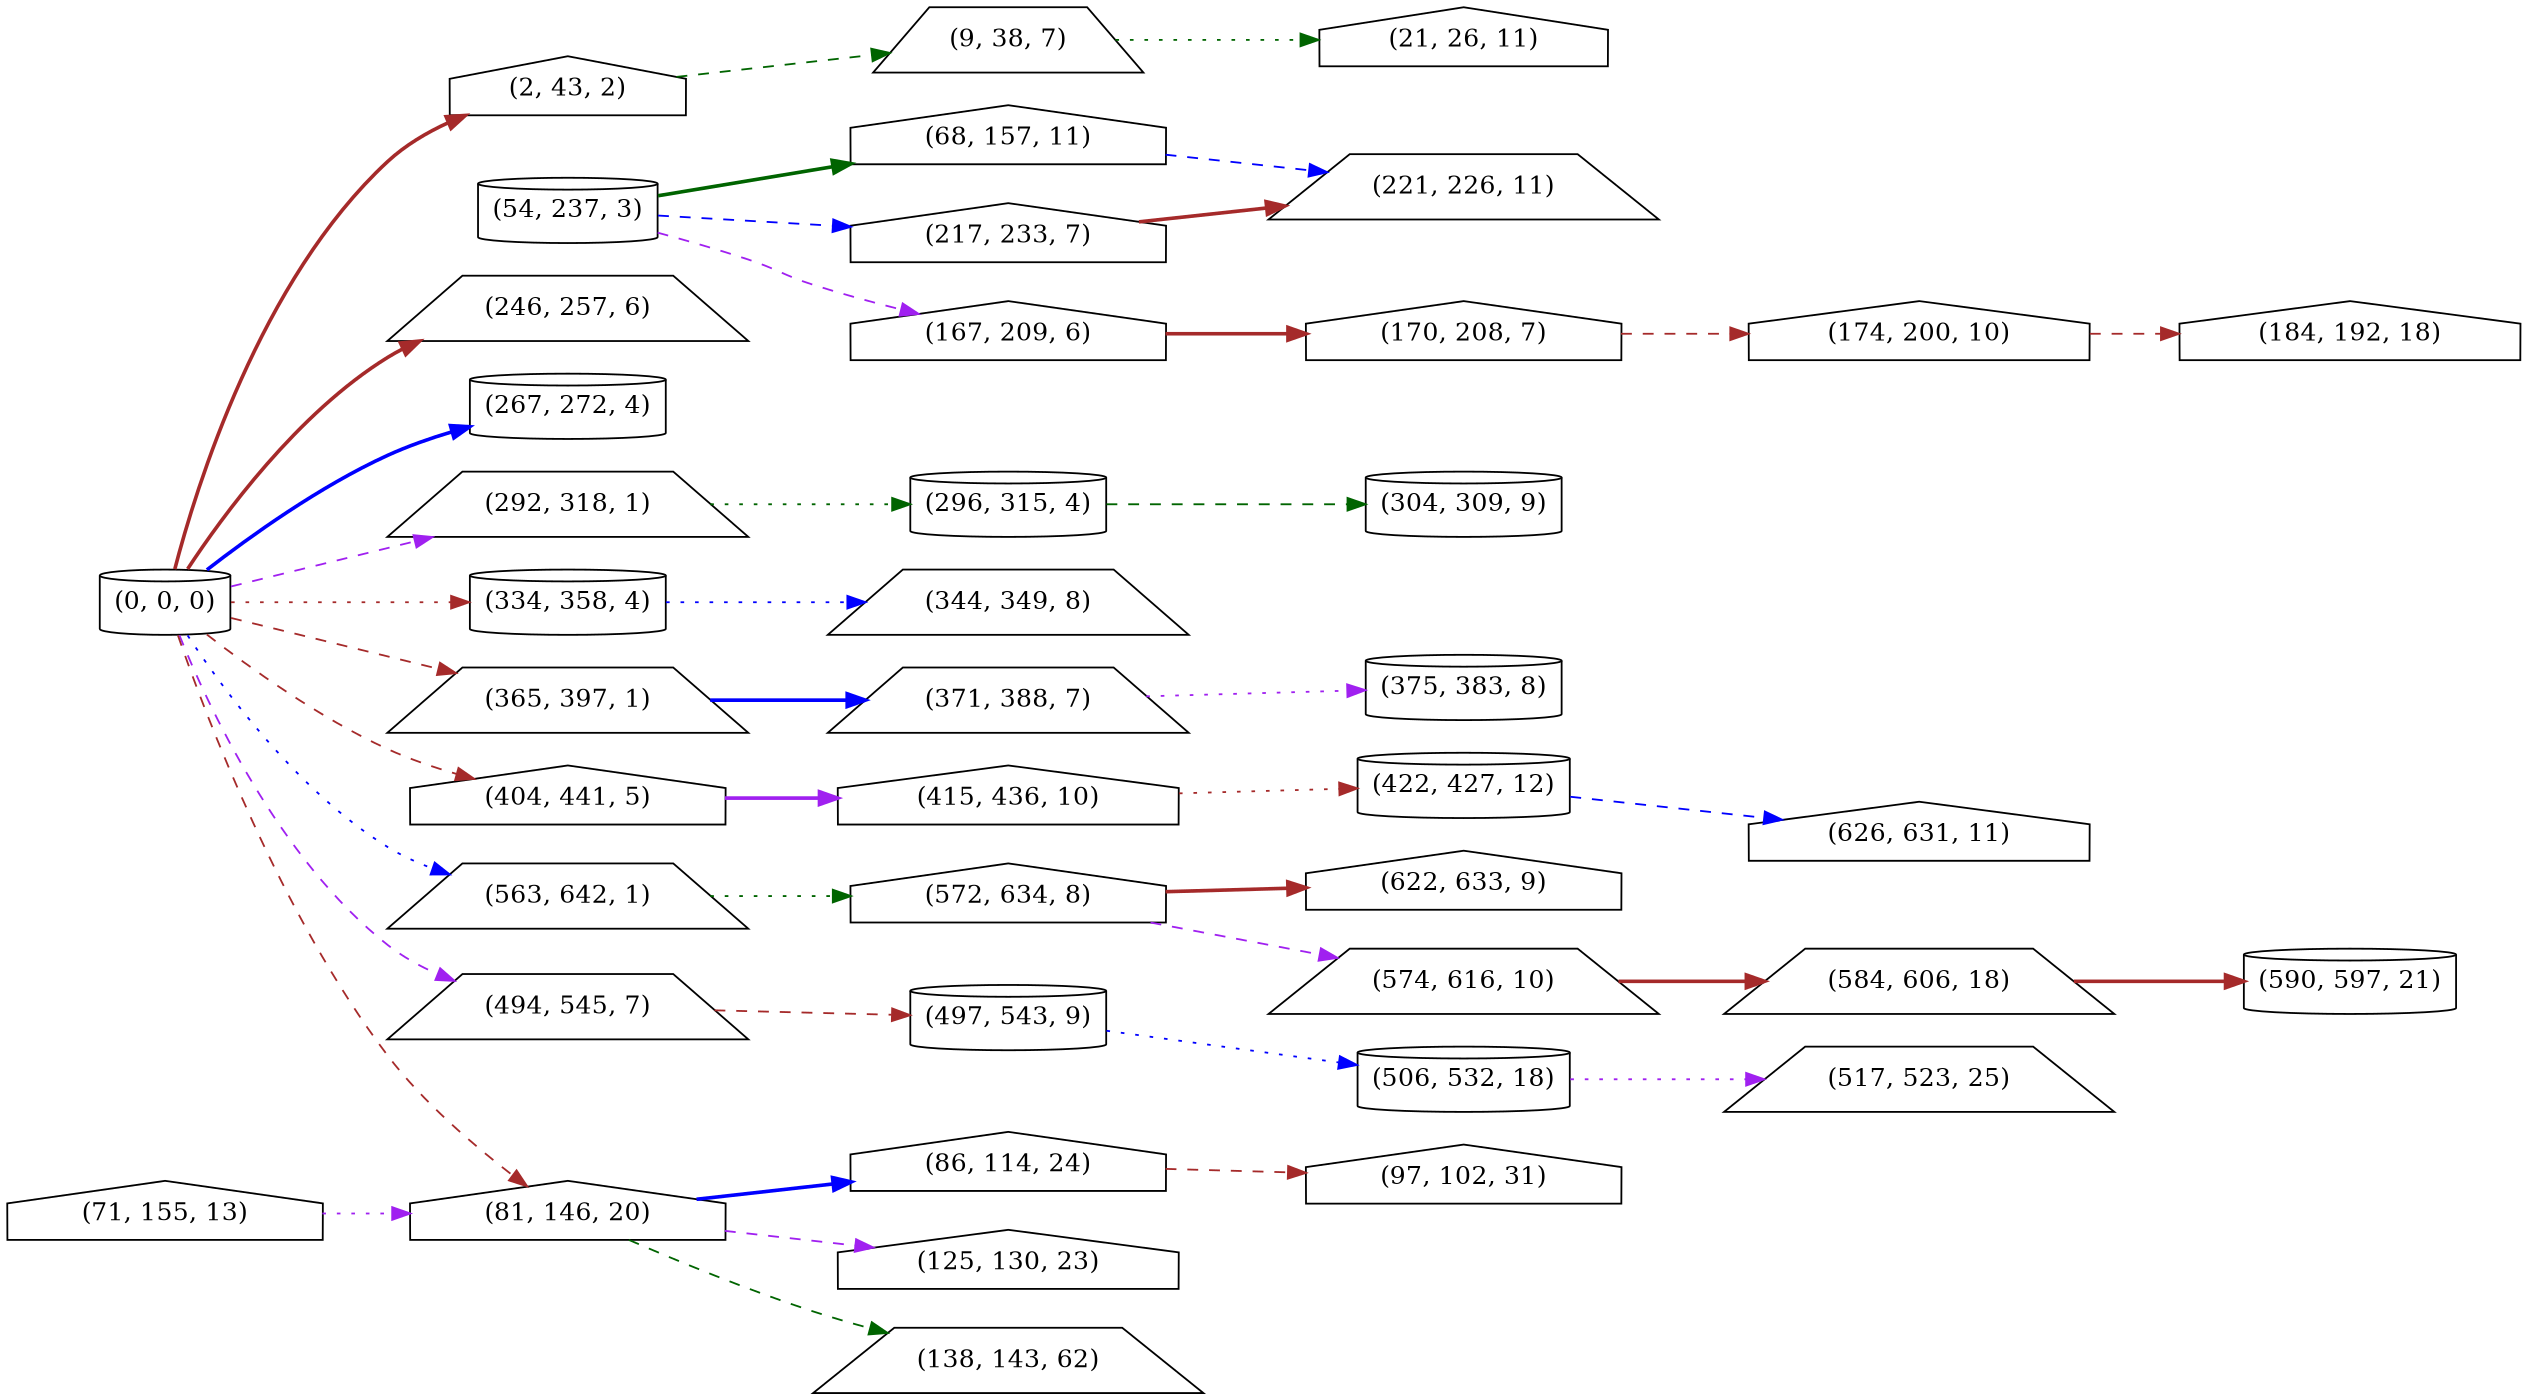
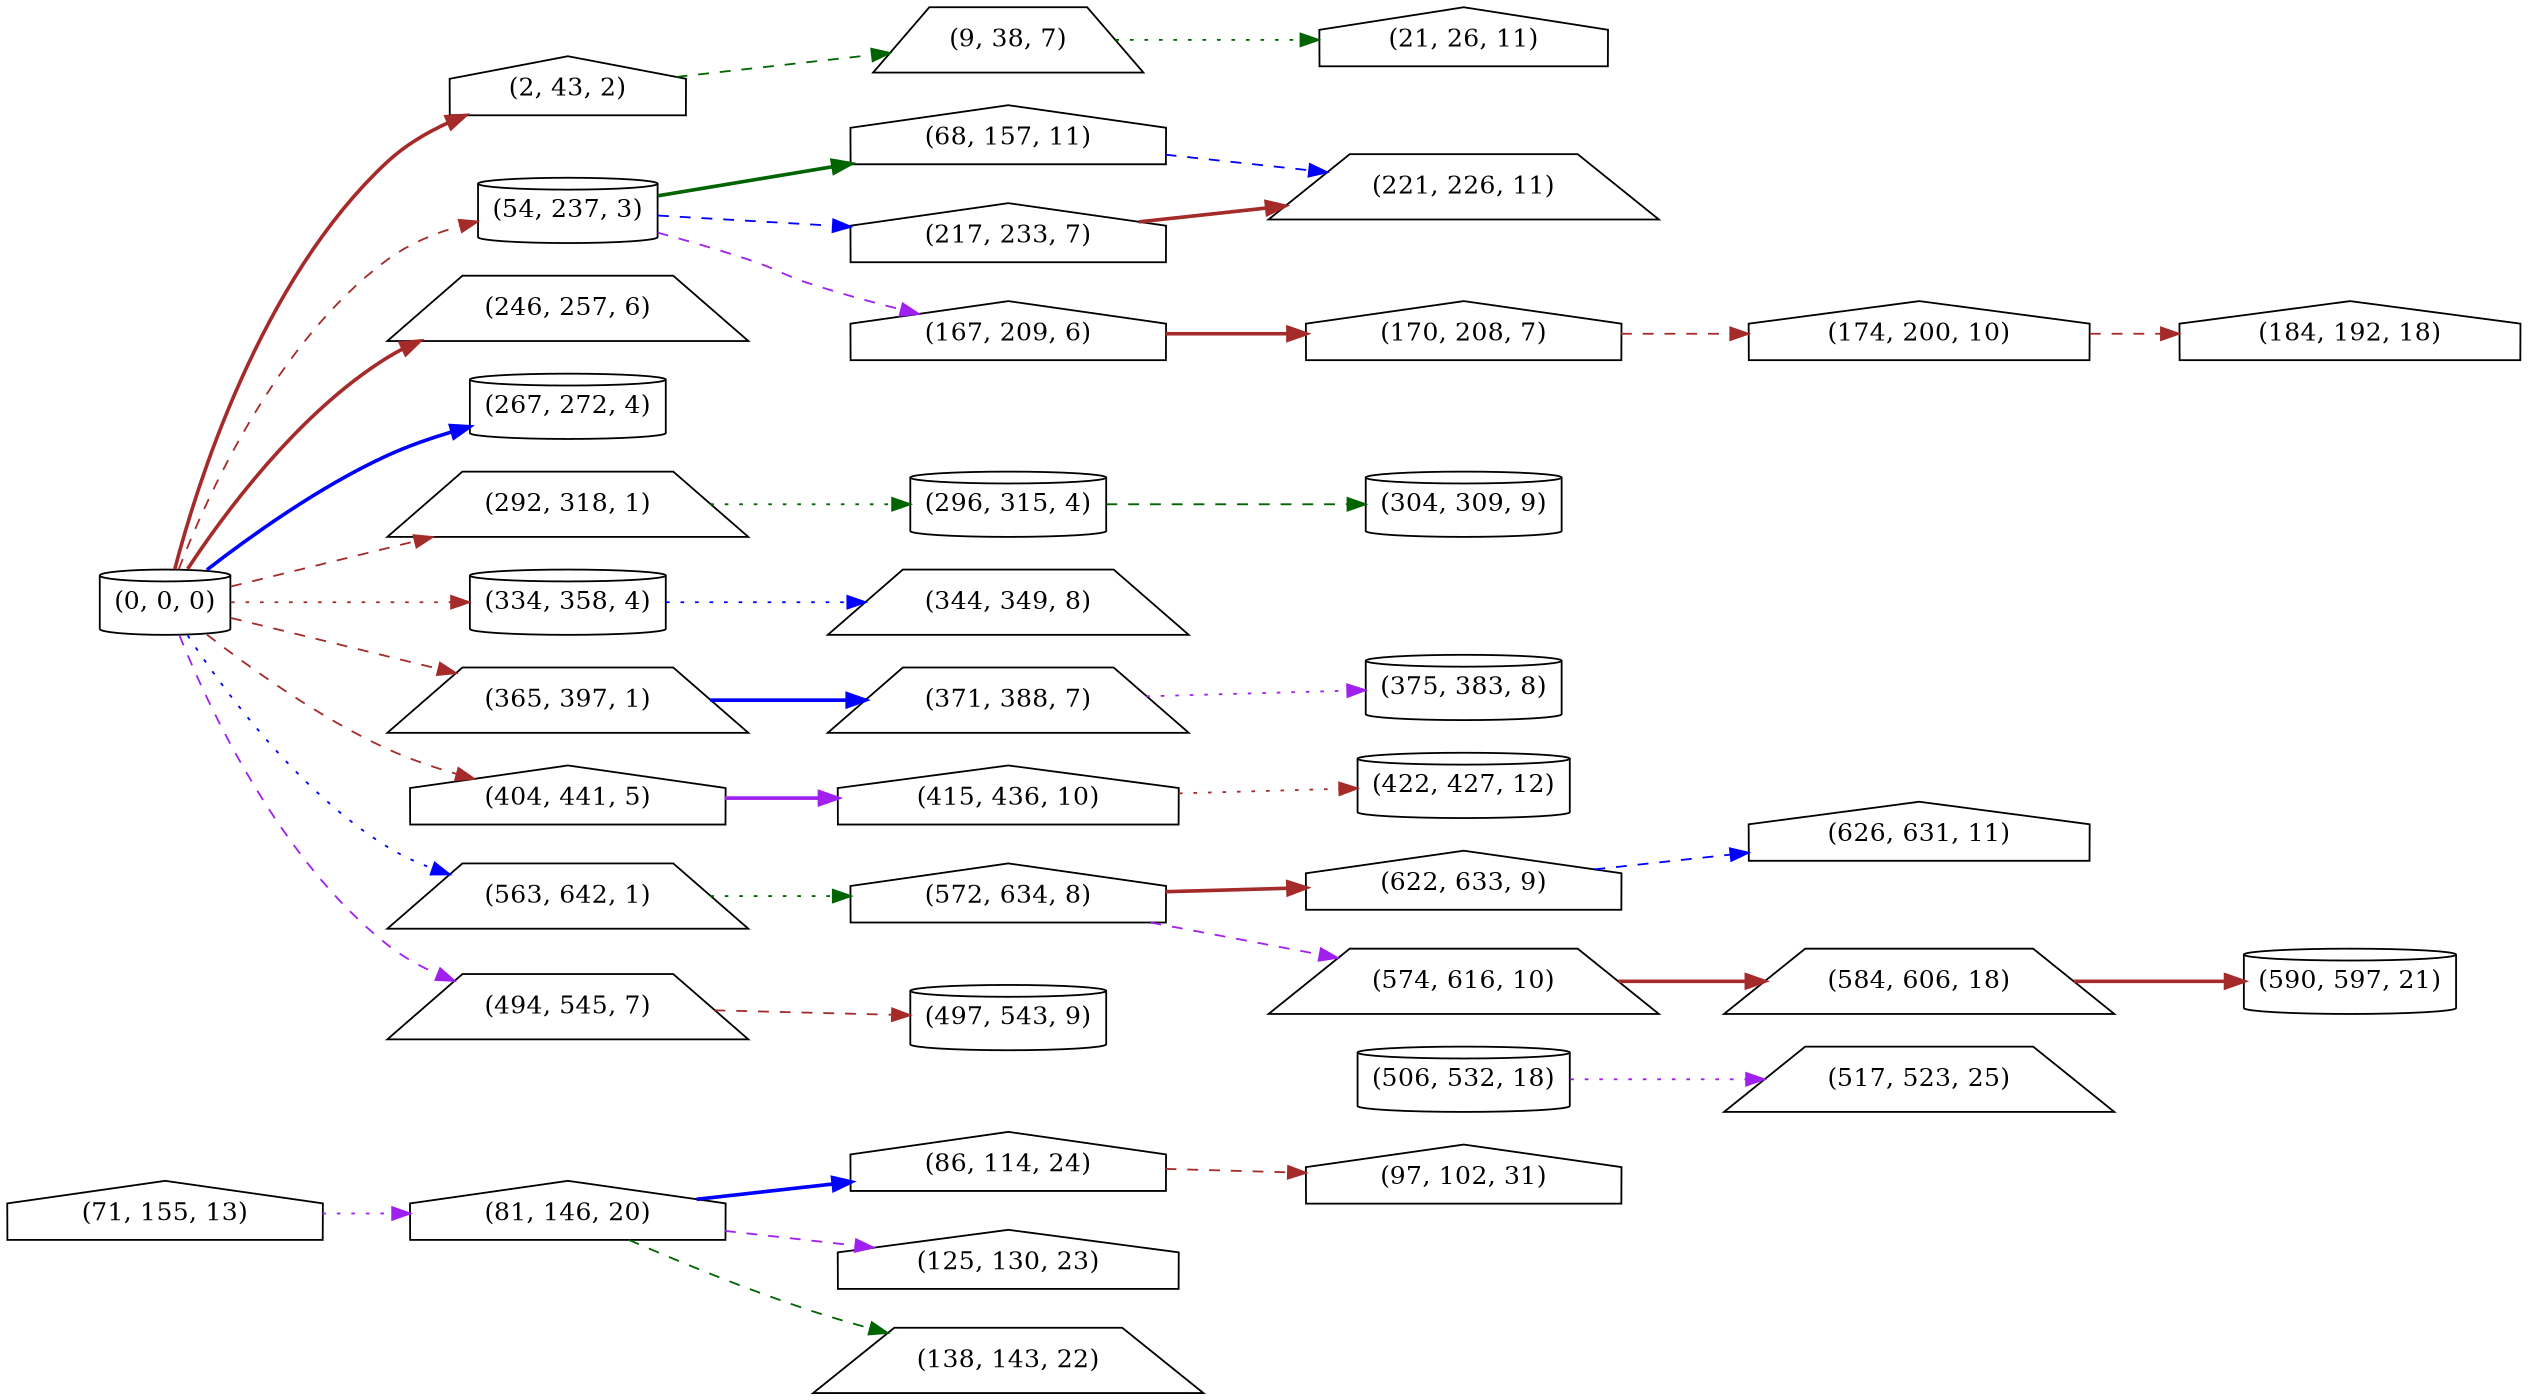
(323, 564) -> (323, 564)
(1667, 807) -> (1662, 862)
(308, 930) -> (285, 367)
(1223, 1047) -> none
(1008, 1360) -> (1008, 1360)
